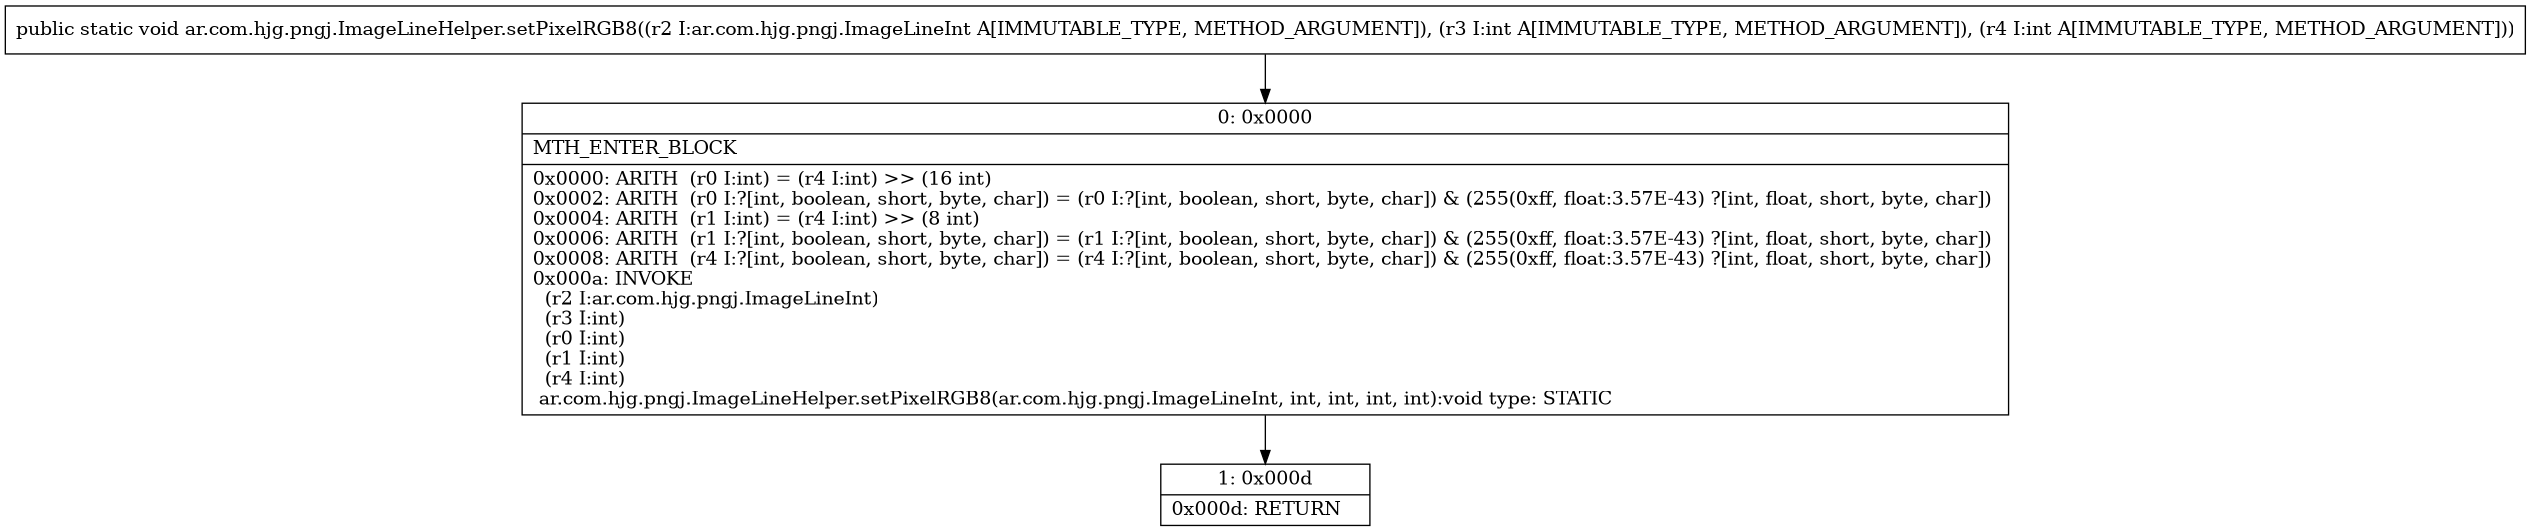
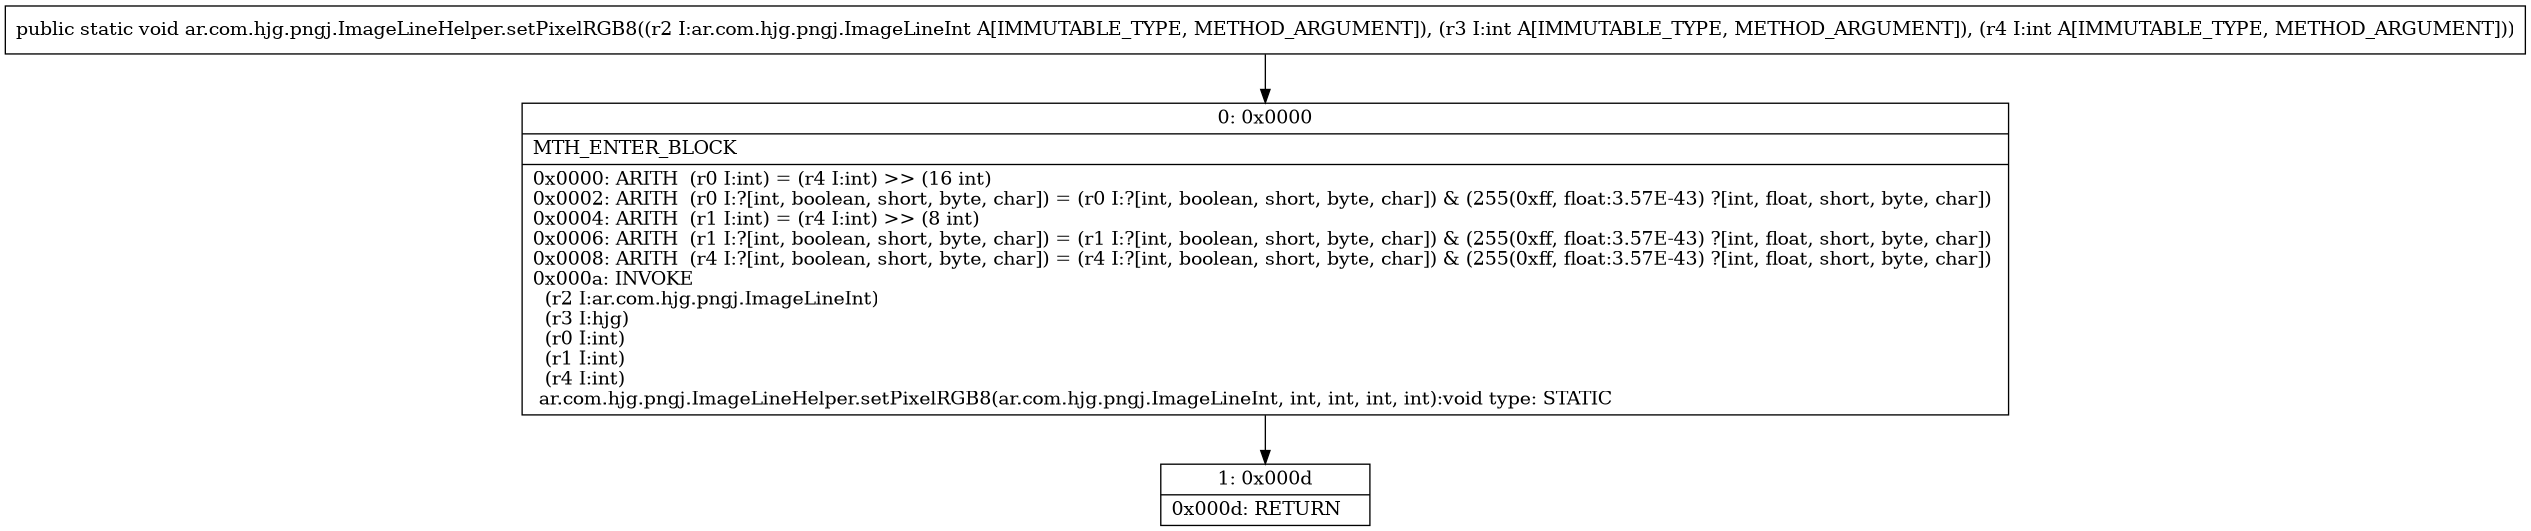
(579, 319) -> (581, 319)
